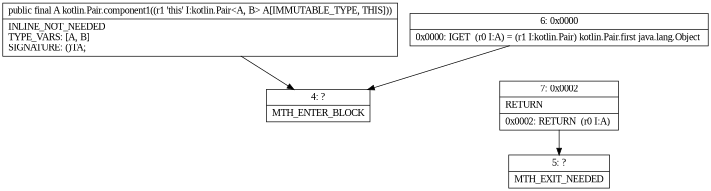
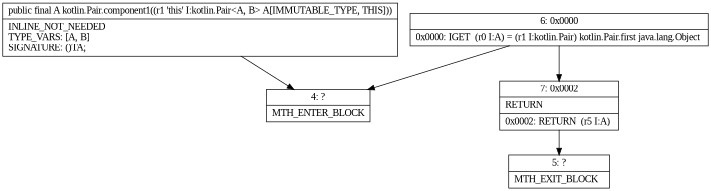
none -> (559, 60)
(559, 121) -> (559, 121)
(559, 179) -> (556, 179)
